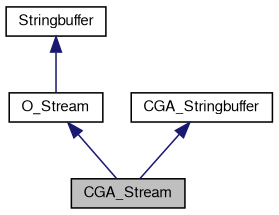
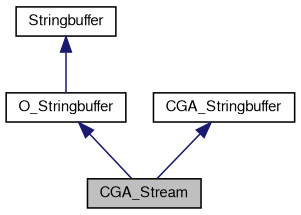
(56, 107) -> (66, 107)
